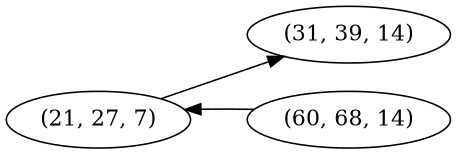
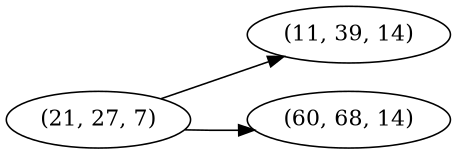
(349, 35) -> (349, 35)
(228, 109) -> (212, 130)
